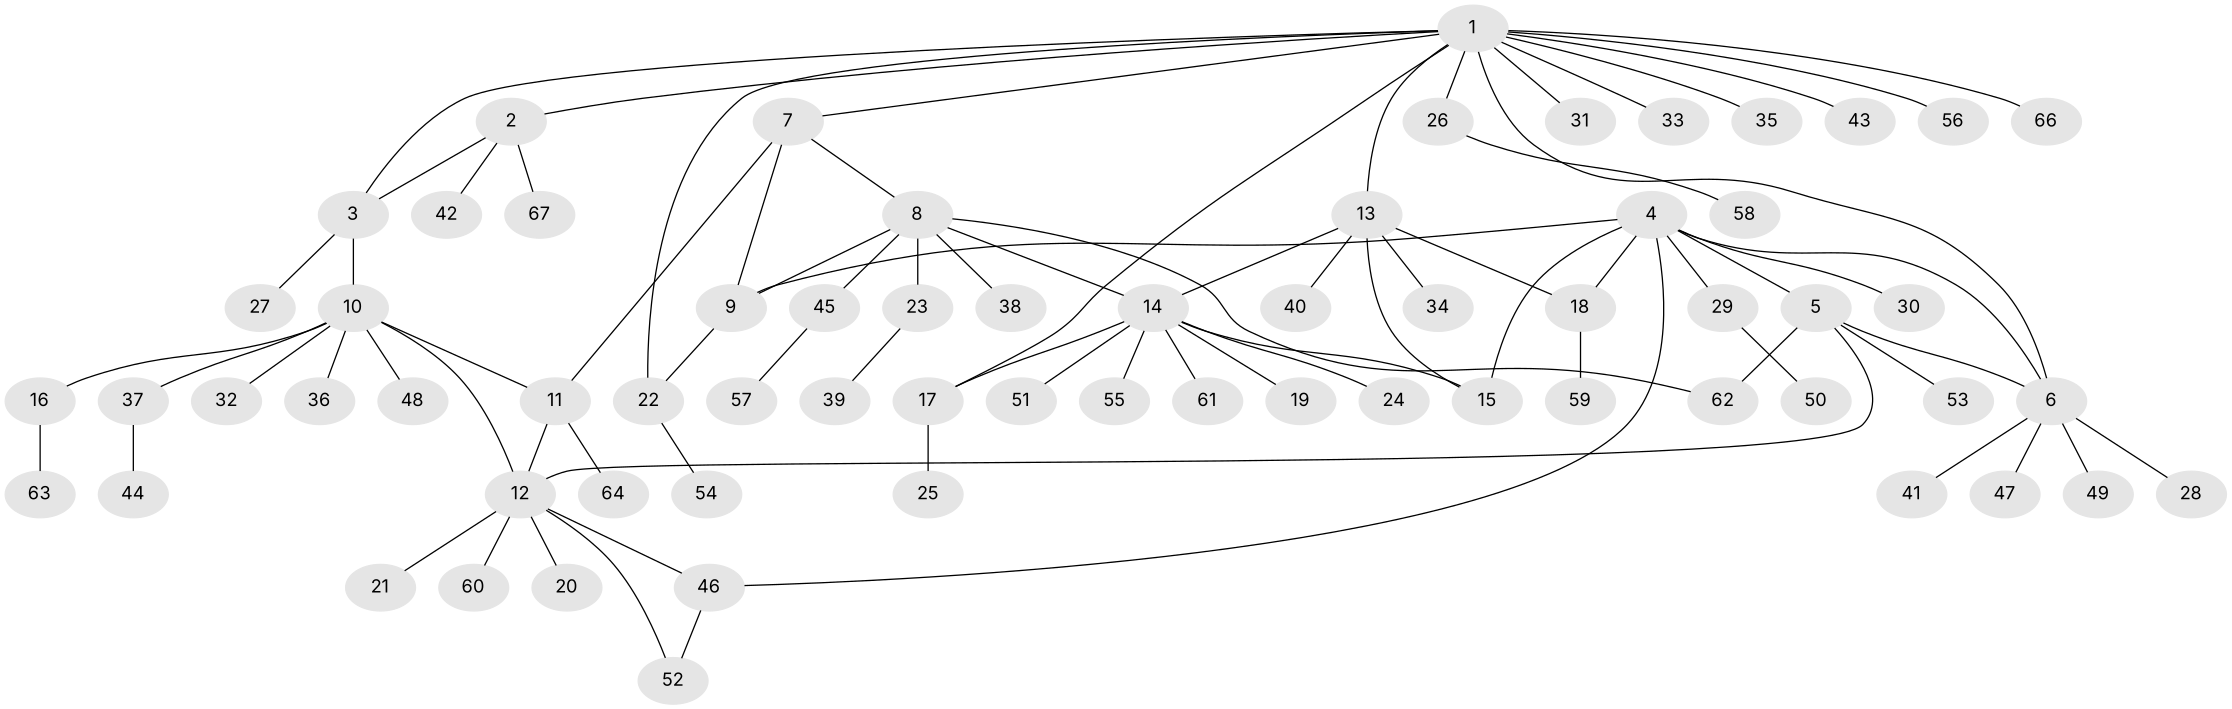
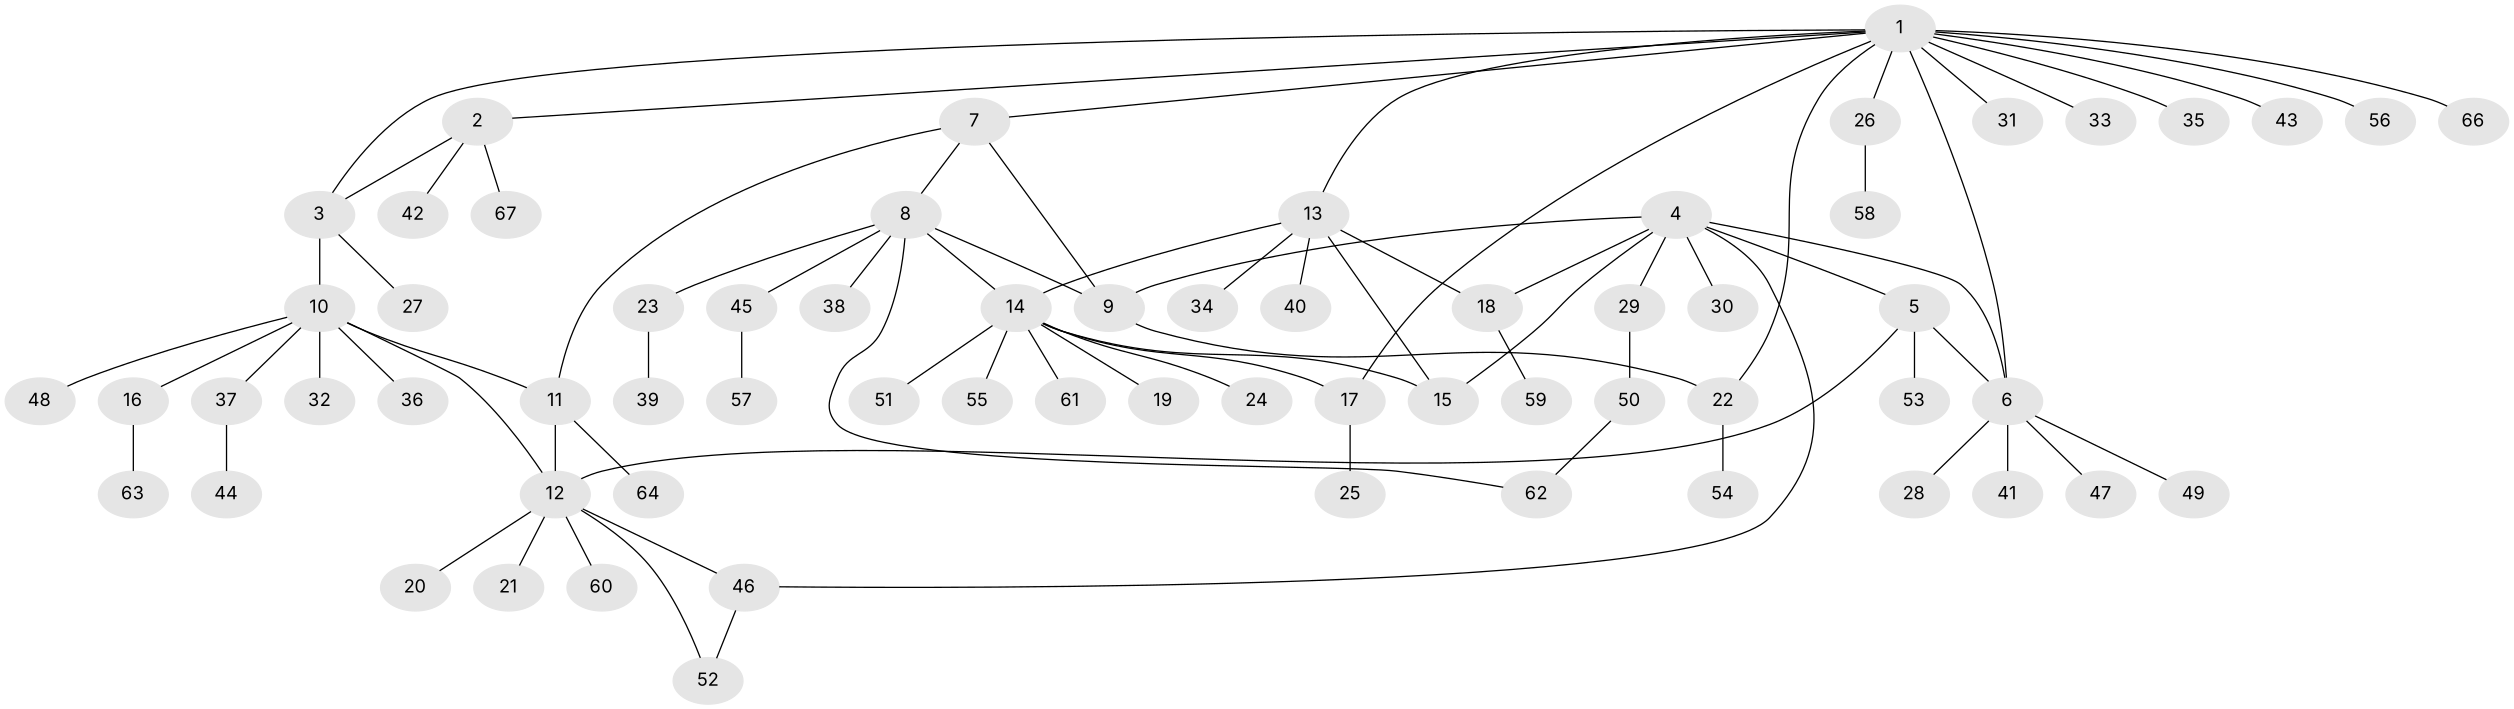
(1775, 349) -> (1583, 448)
